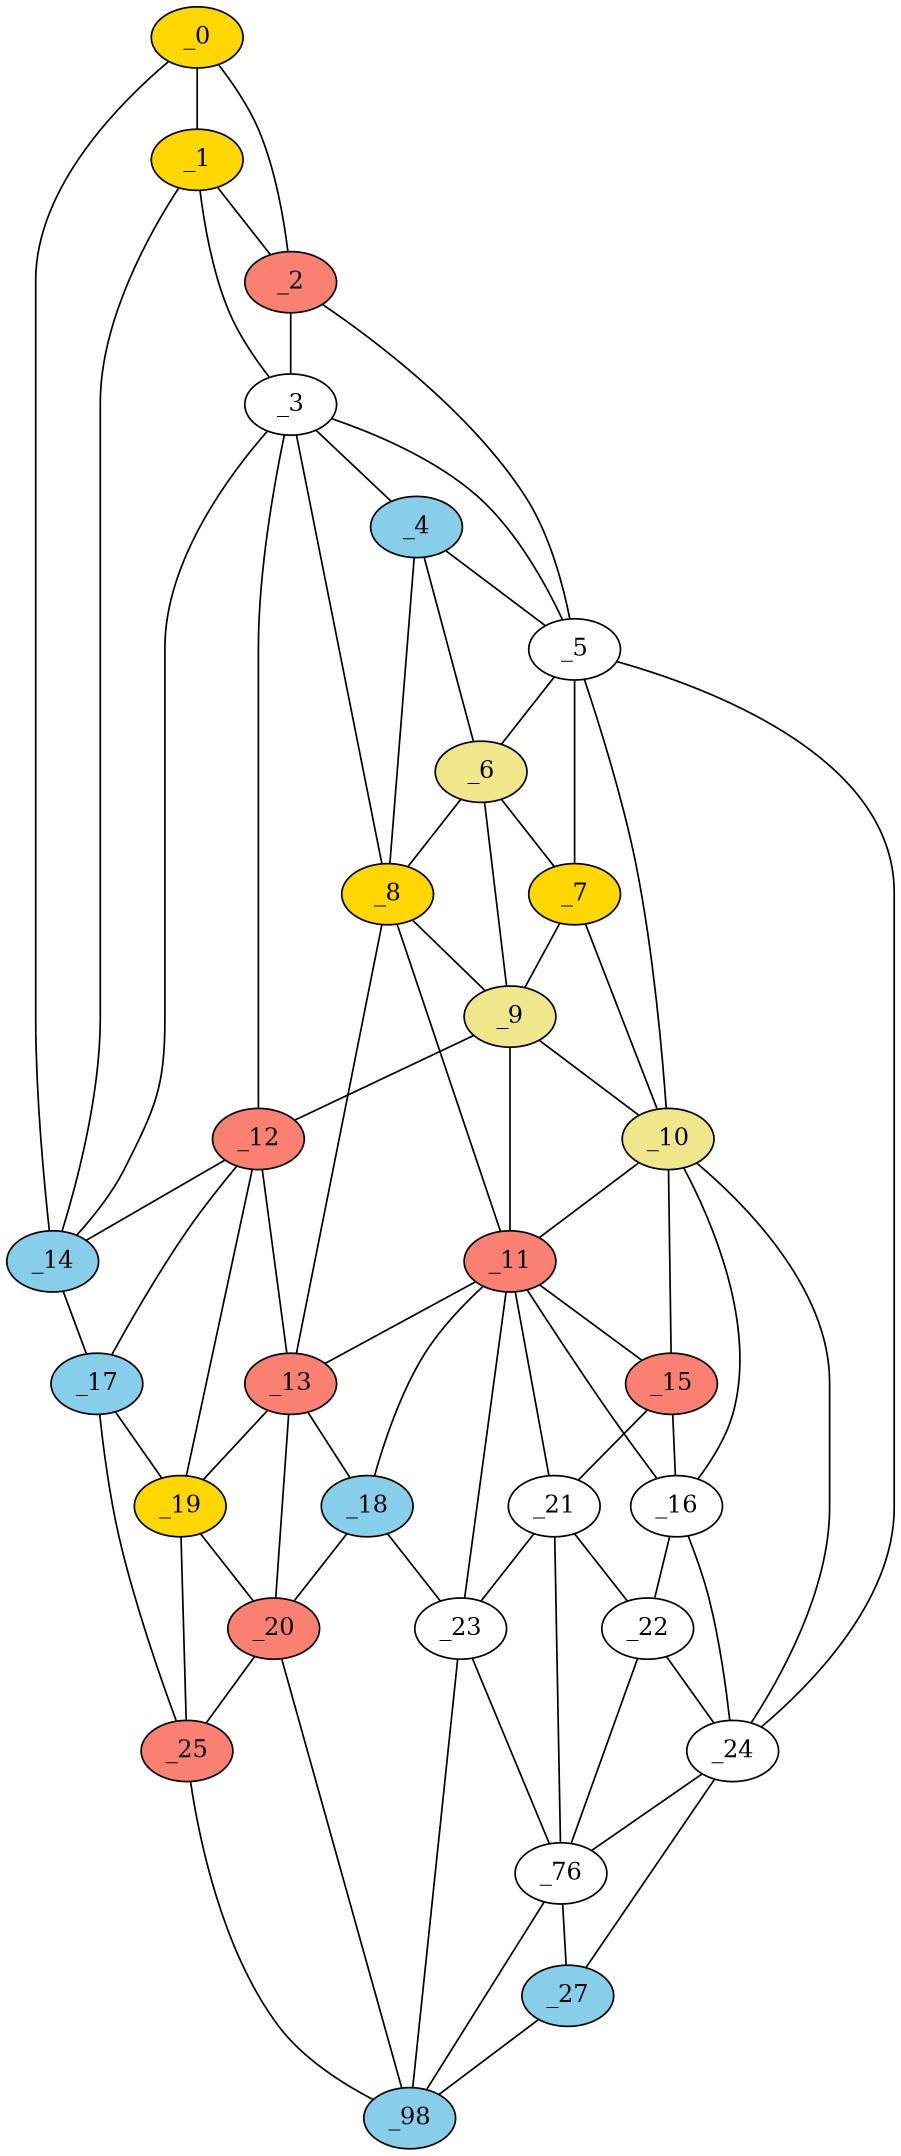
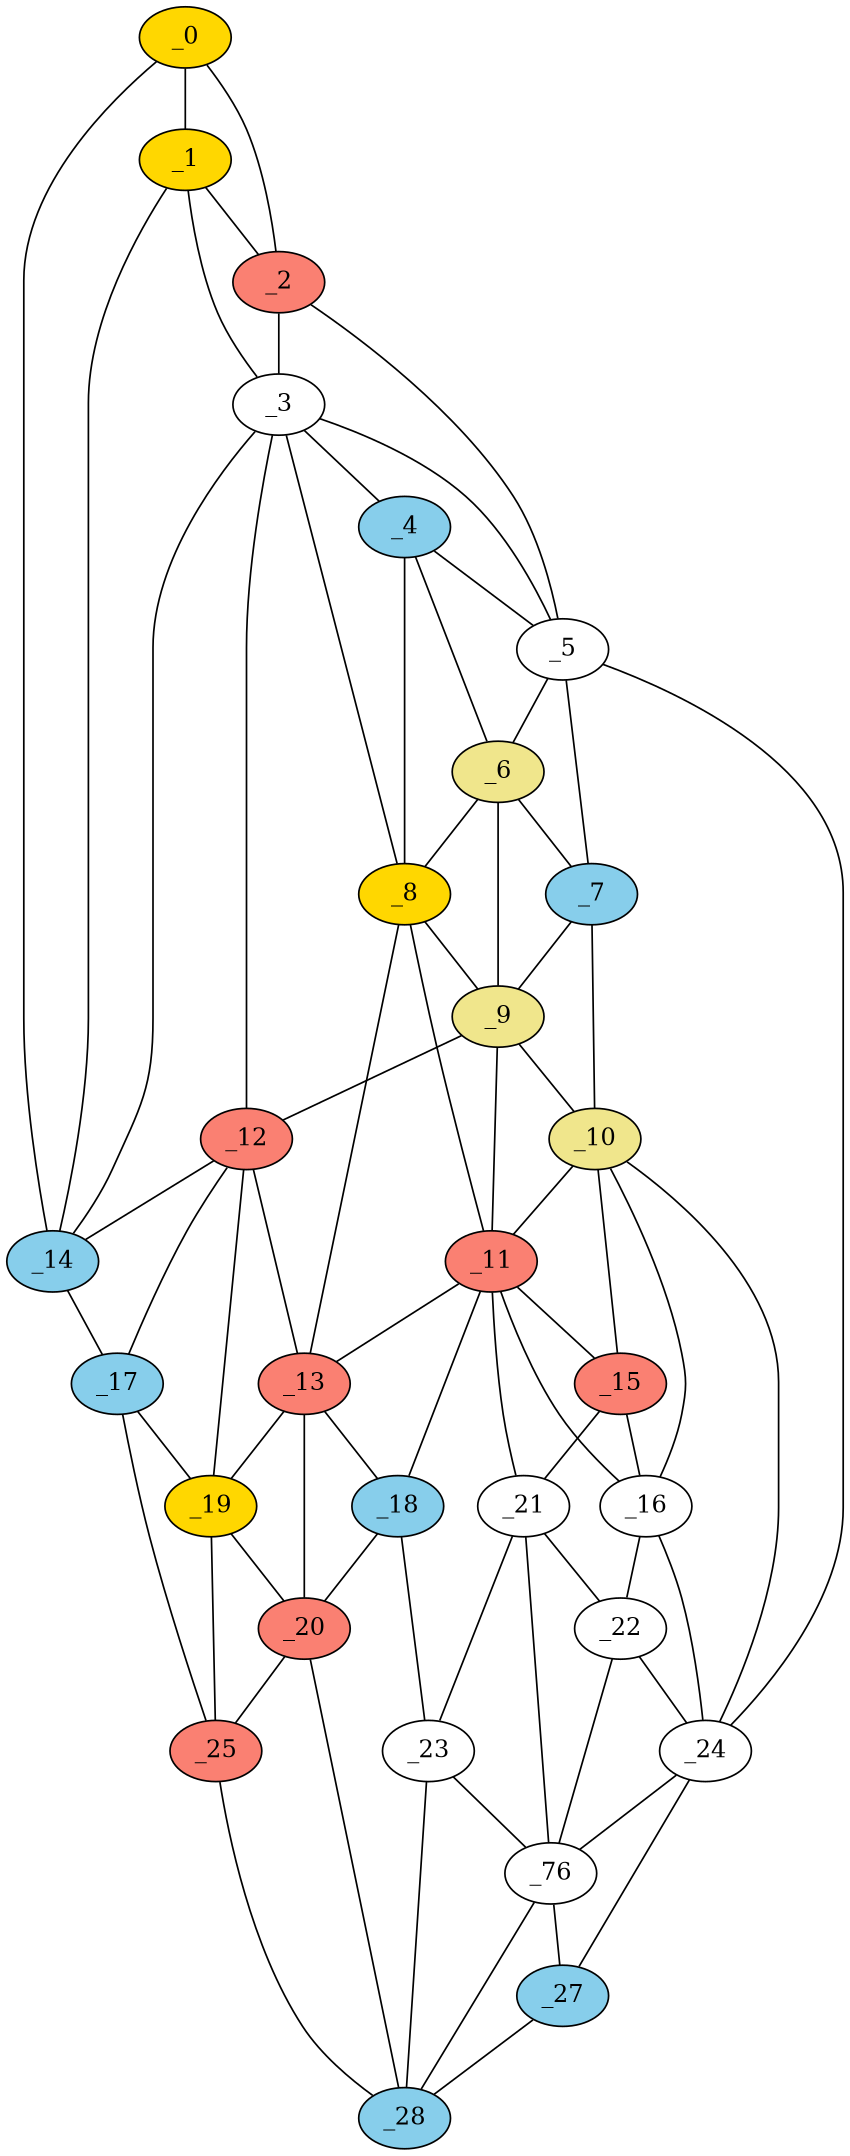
(641, 891) -> none
(575, 894) -> (592, 894)
(485, 1445) -> none
(410, 2118) -> (405, 2118)
